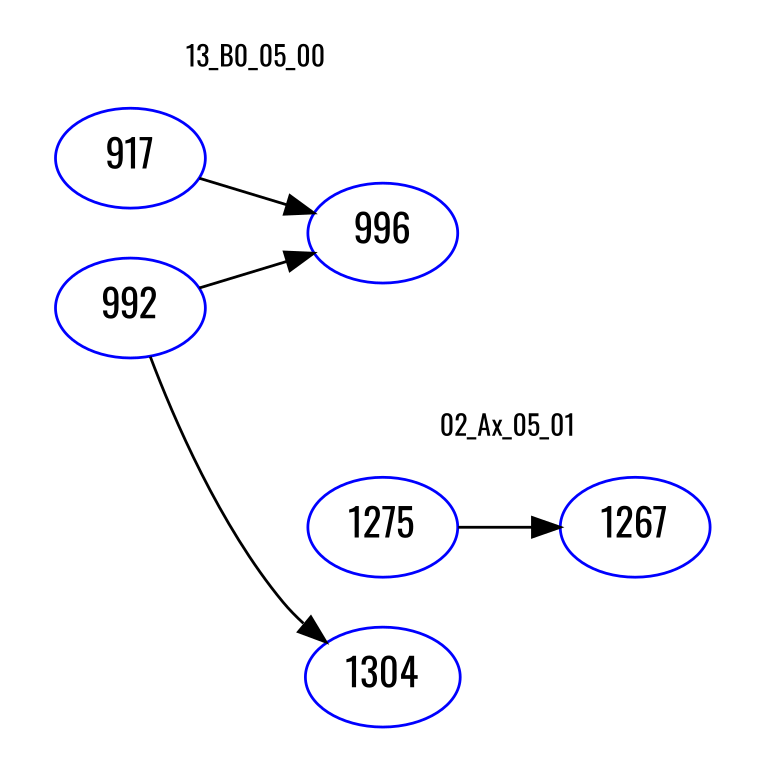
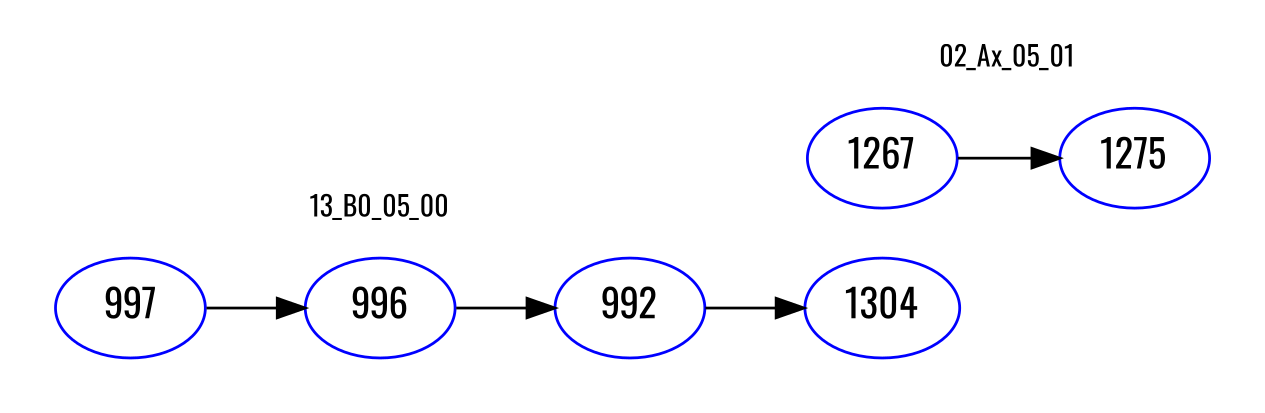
(130, 158) -> (130, 308)
(243, 275) -> (491, 308)
(495, 527) -> (995, 158)
